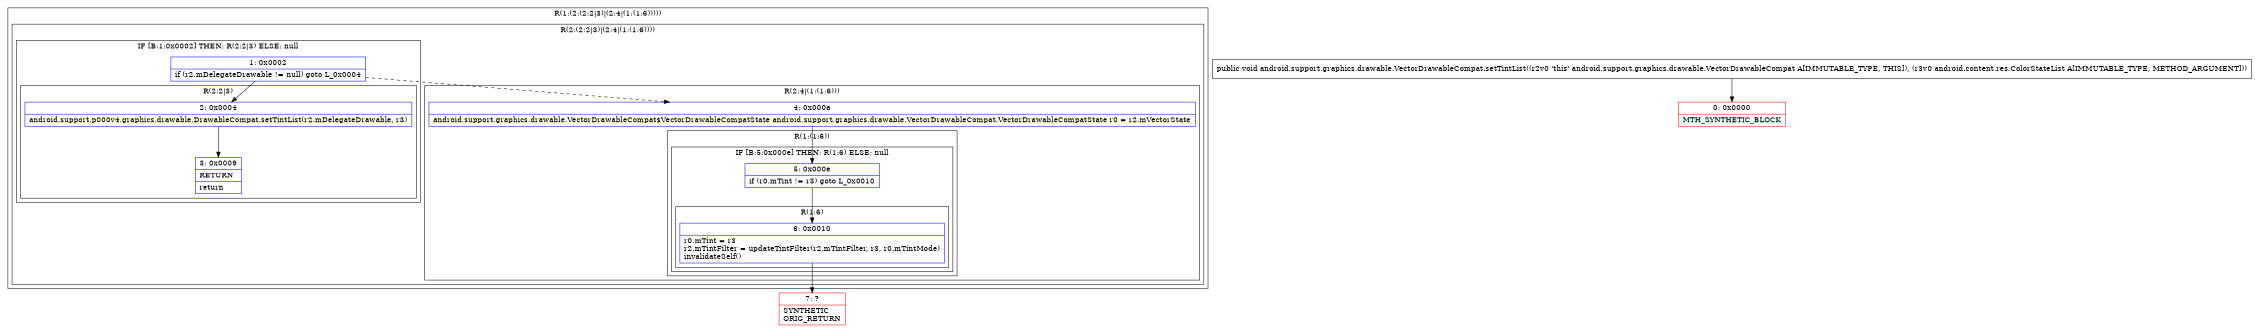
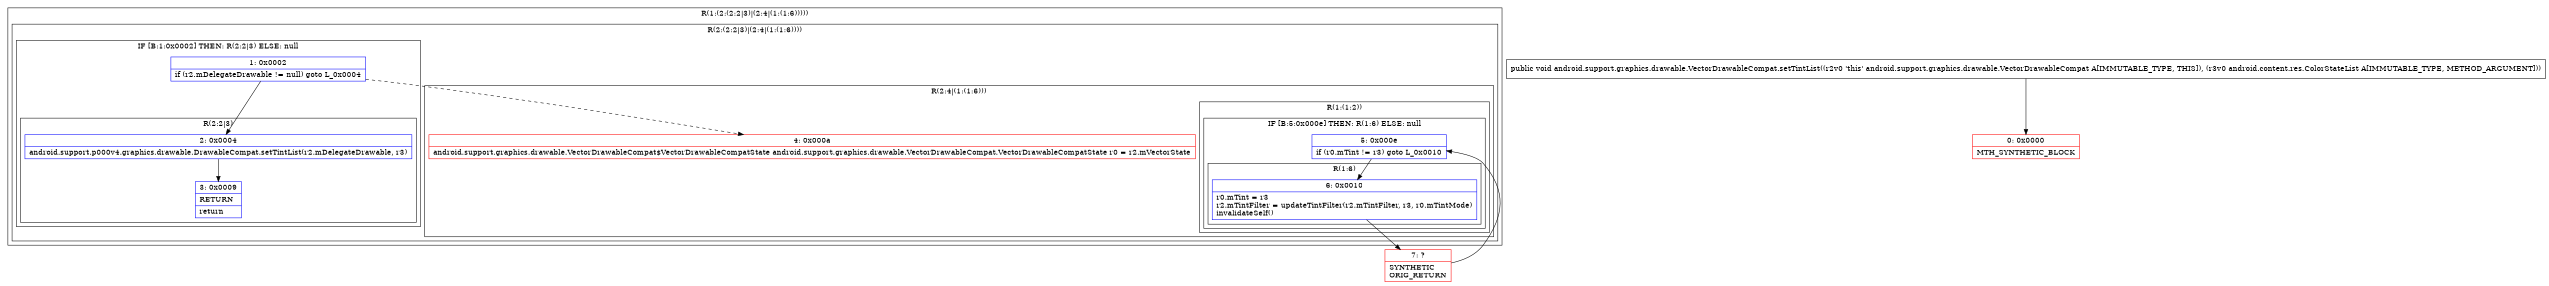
(812, 114) -> (812, 147)
(812, 137) -> (1345, 108)
(812, 142) -> (1500, 206)
